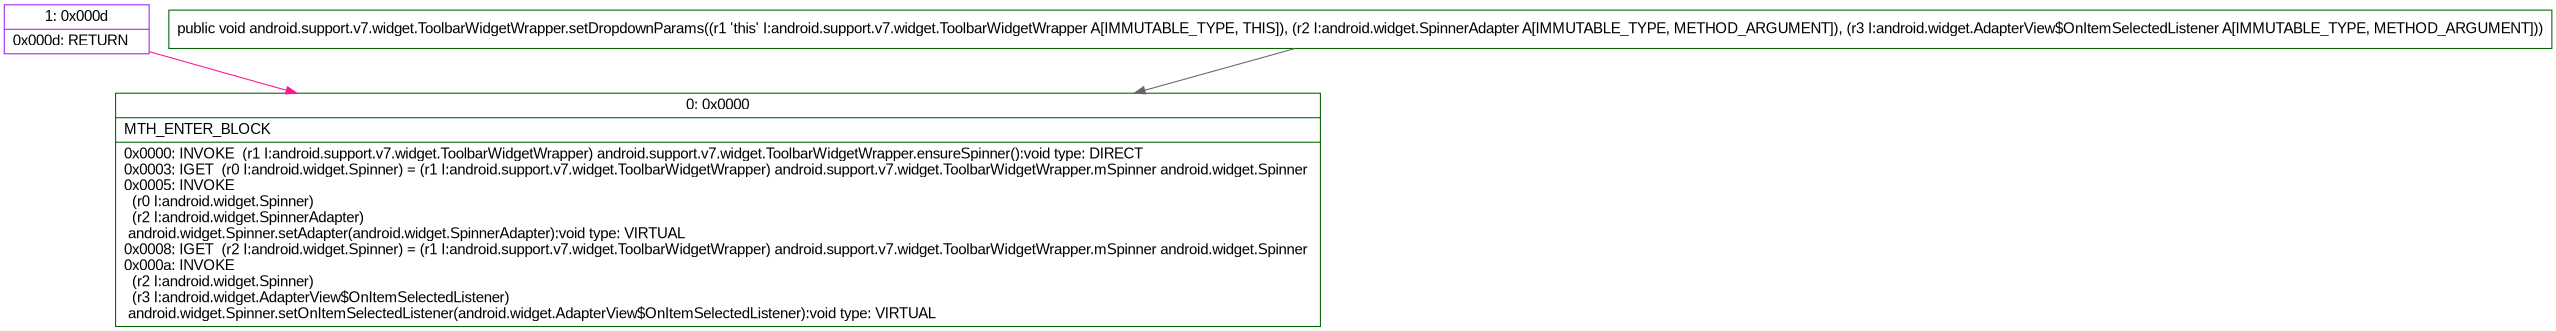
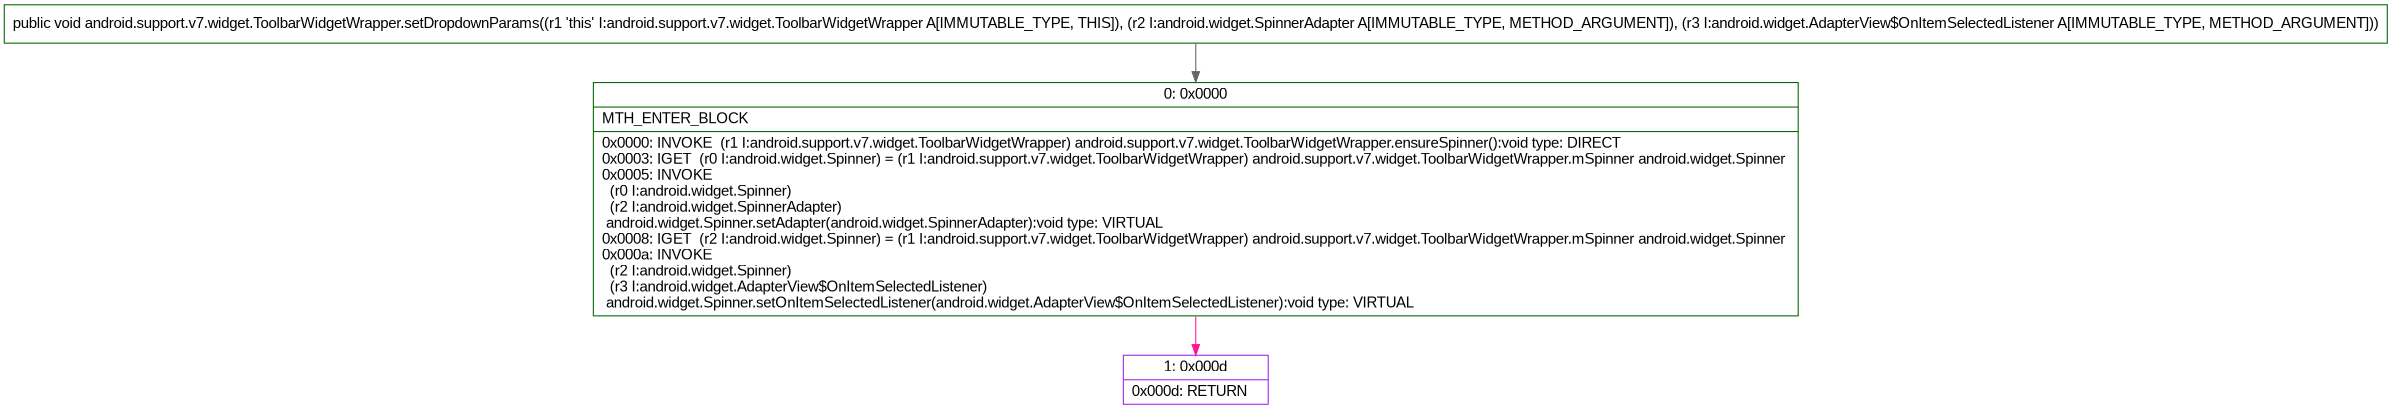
(218, 71) -> (1196, 330)
